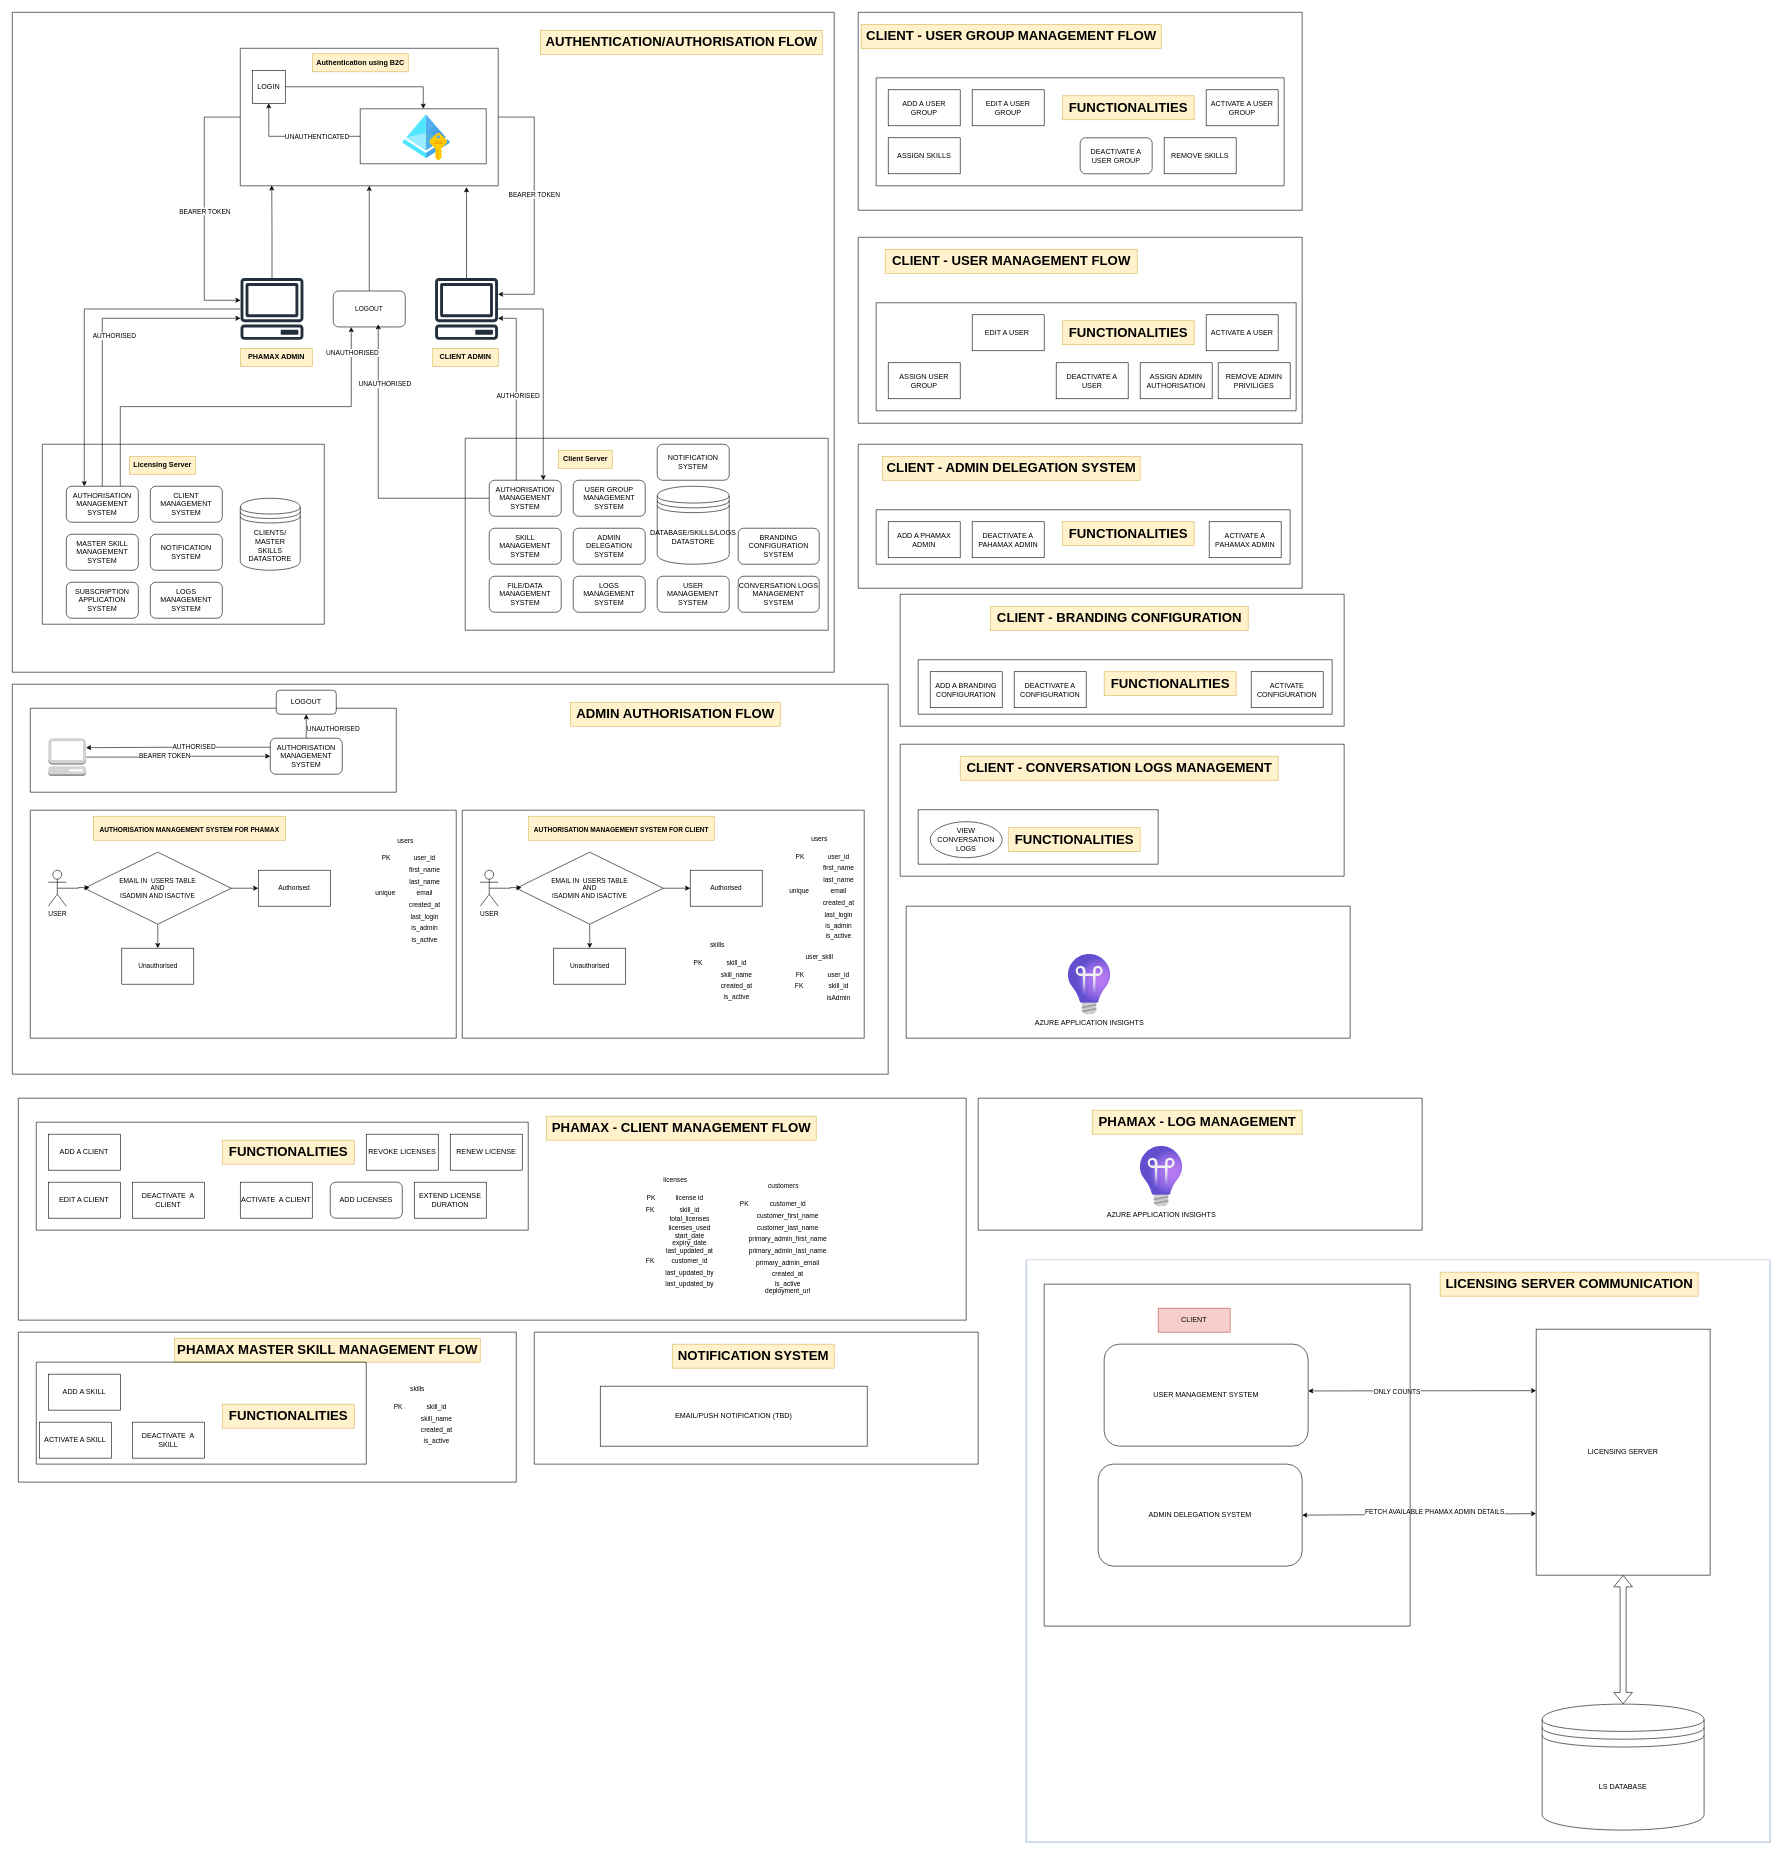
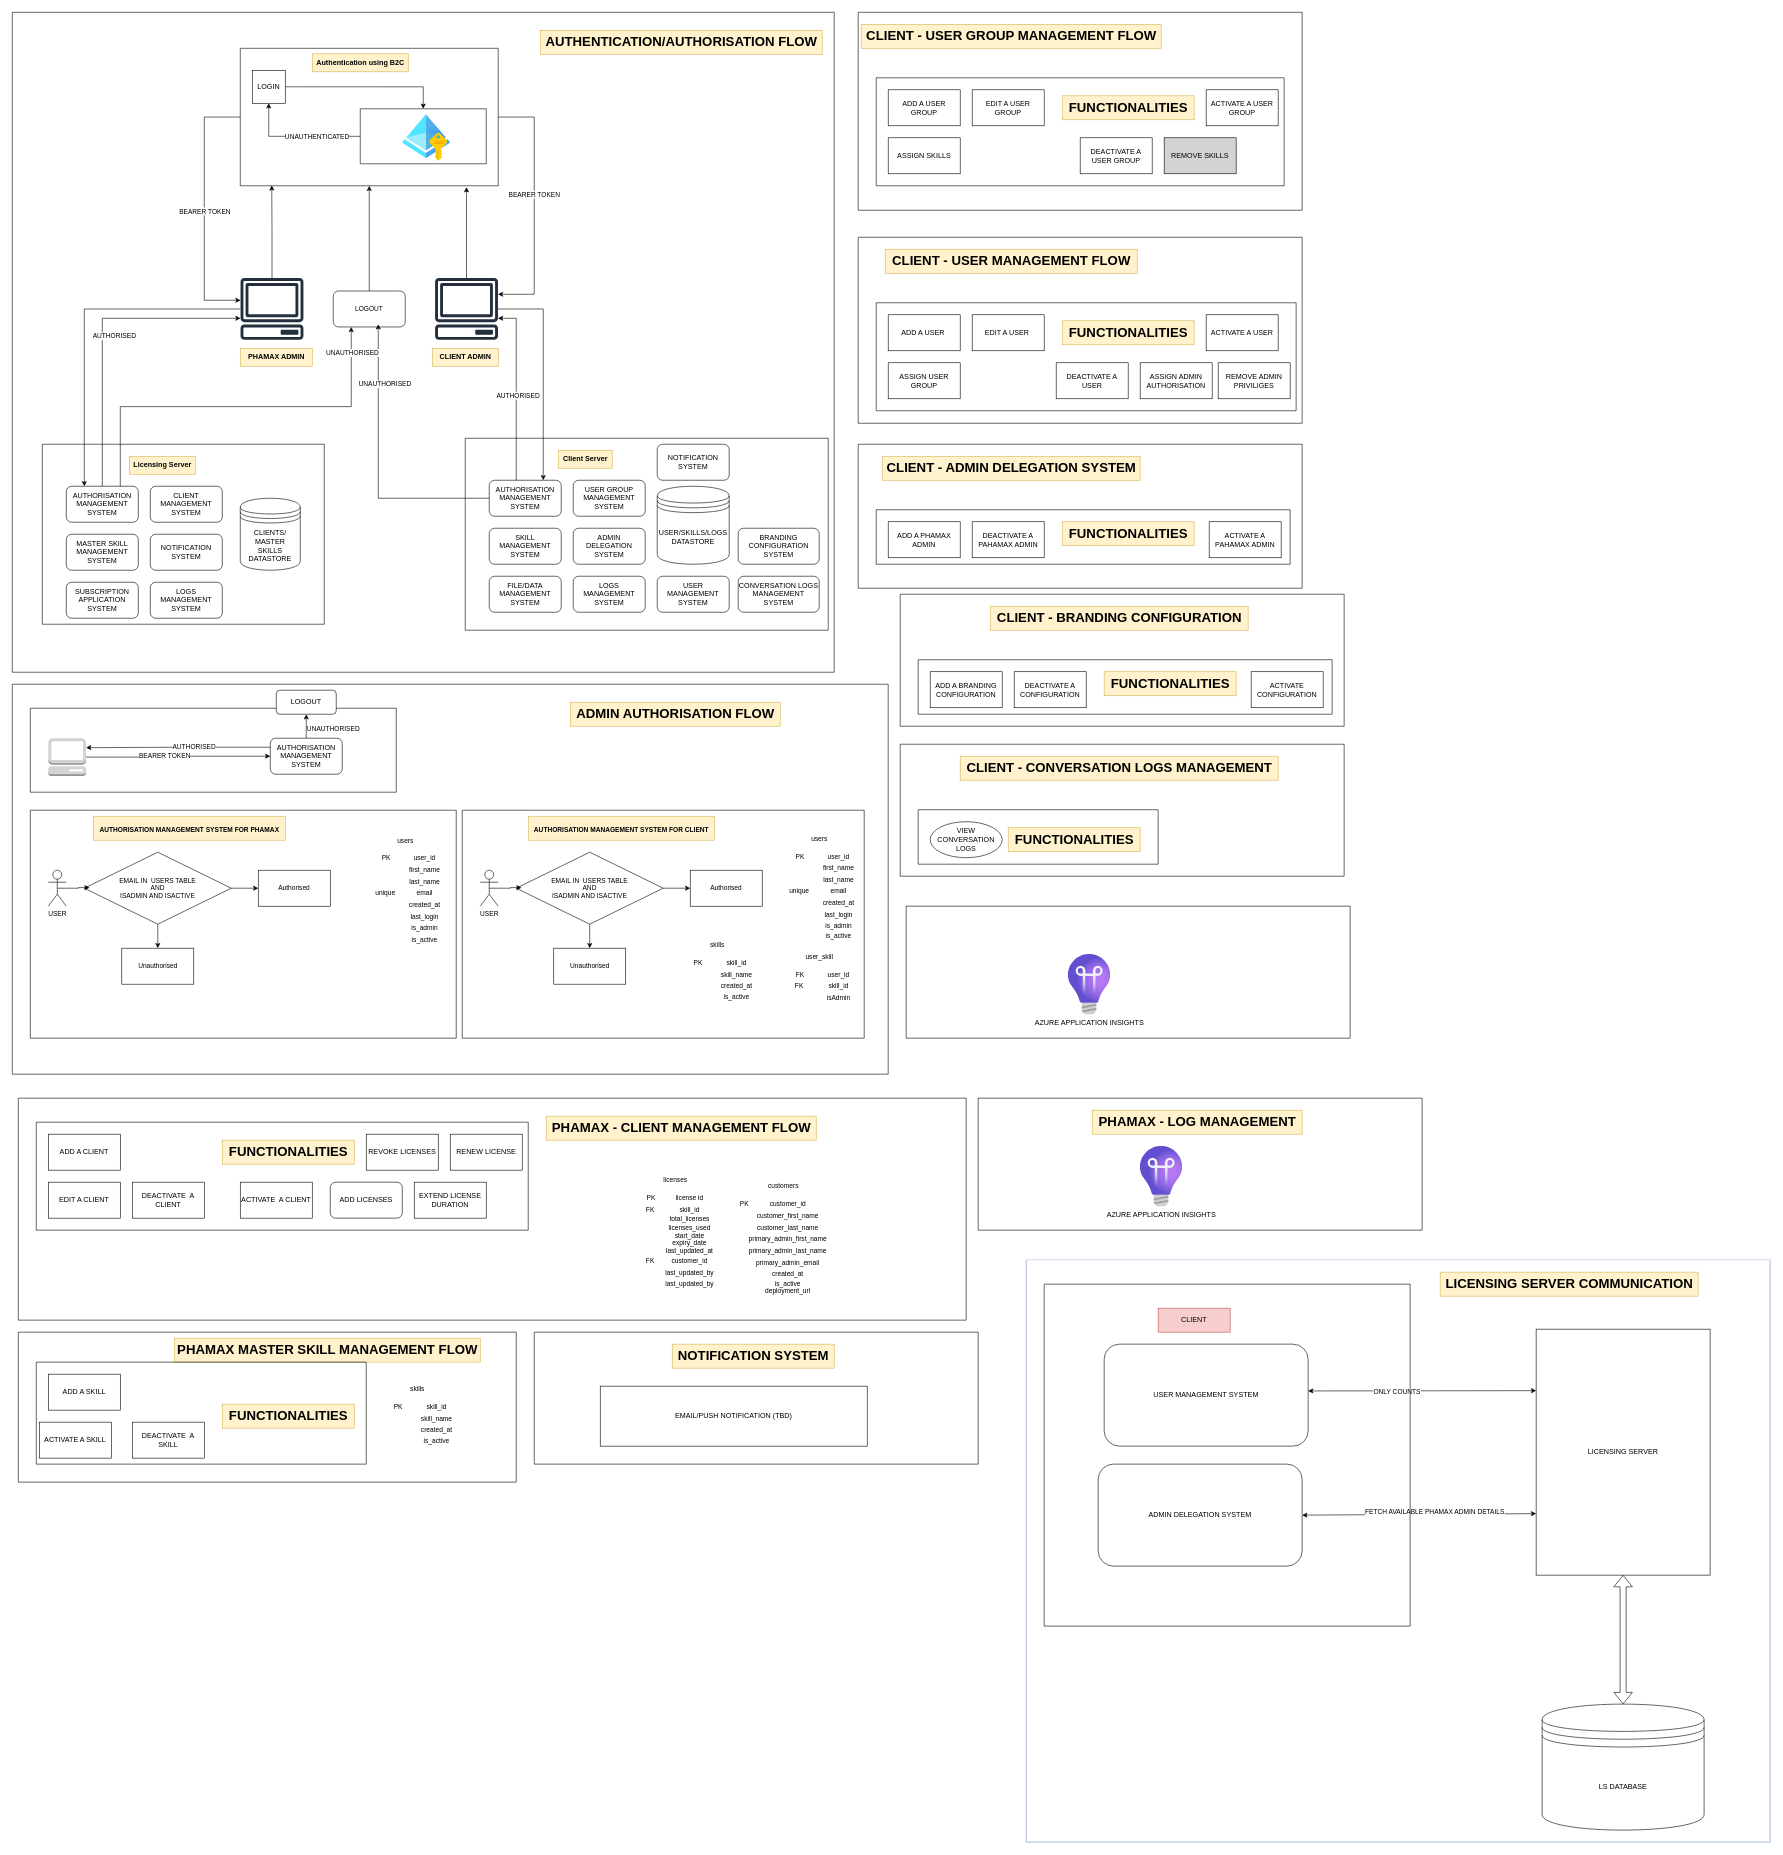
(1116, 156) -> (1116, 156)
(1200, 156) -> (1200, 156)
none -> (924, 333)
(693, 537) -> (693, 537)
